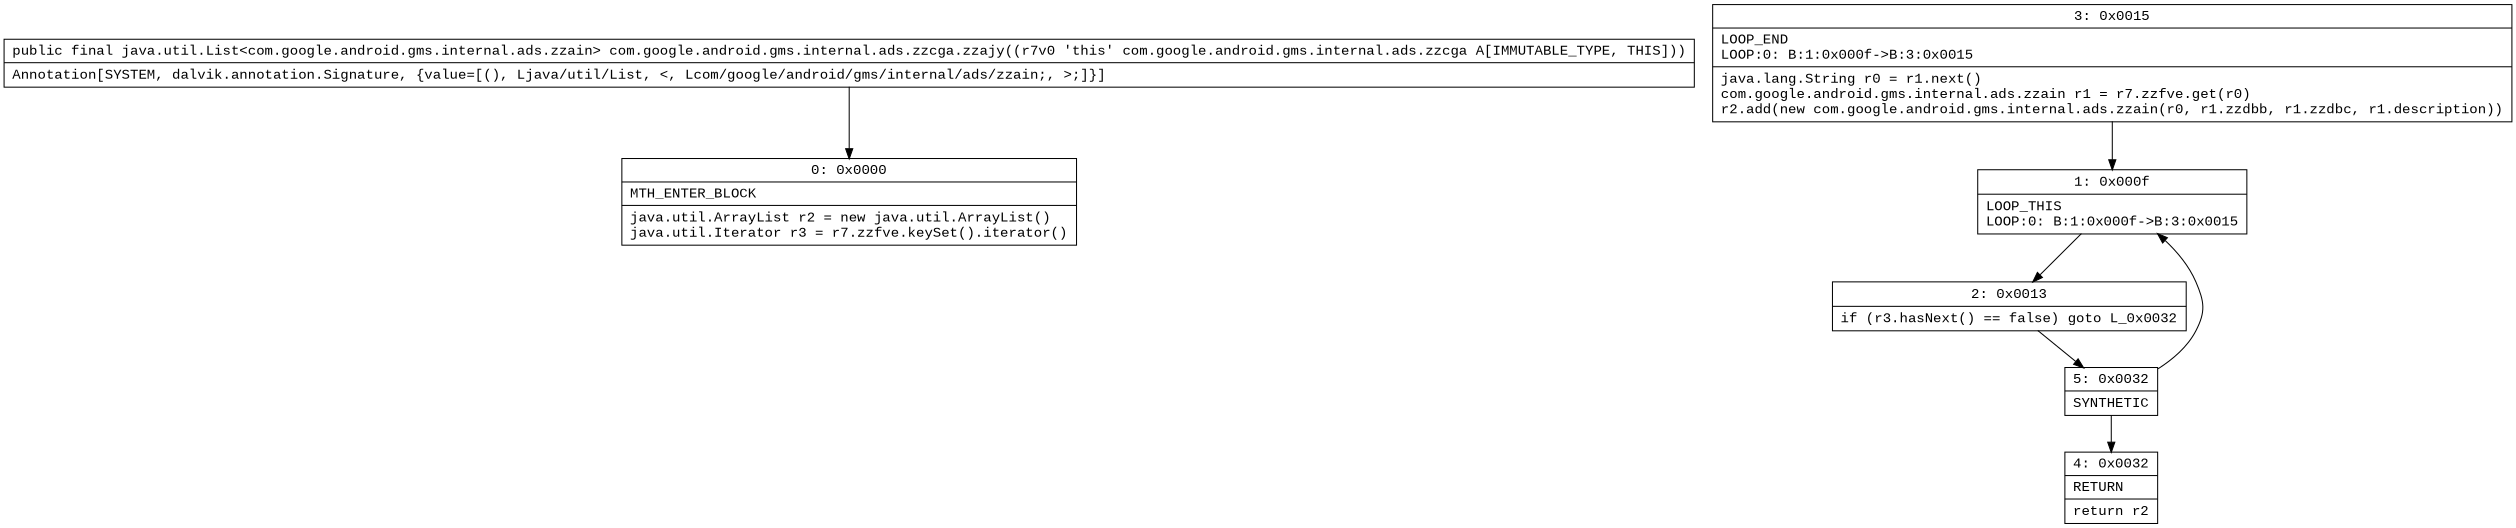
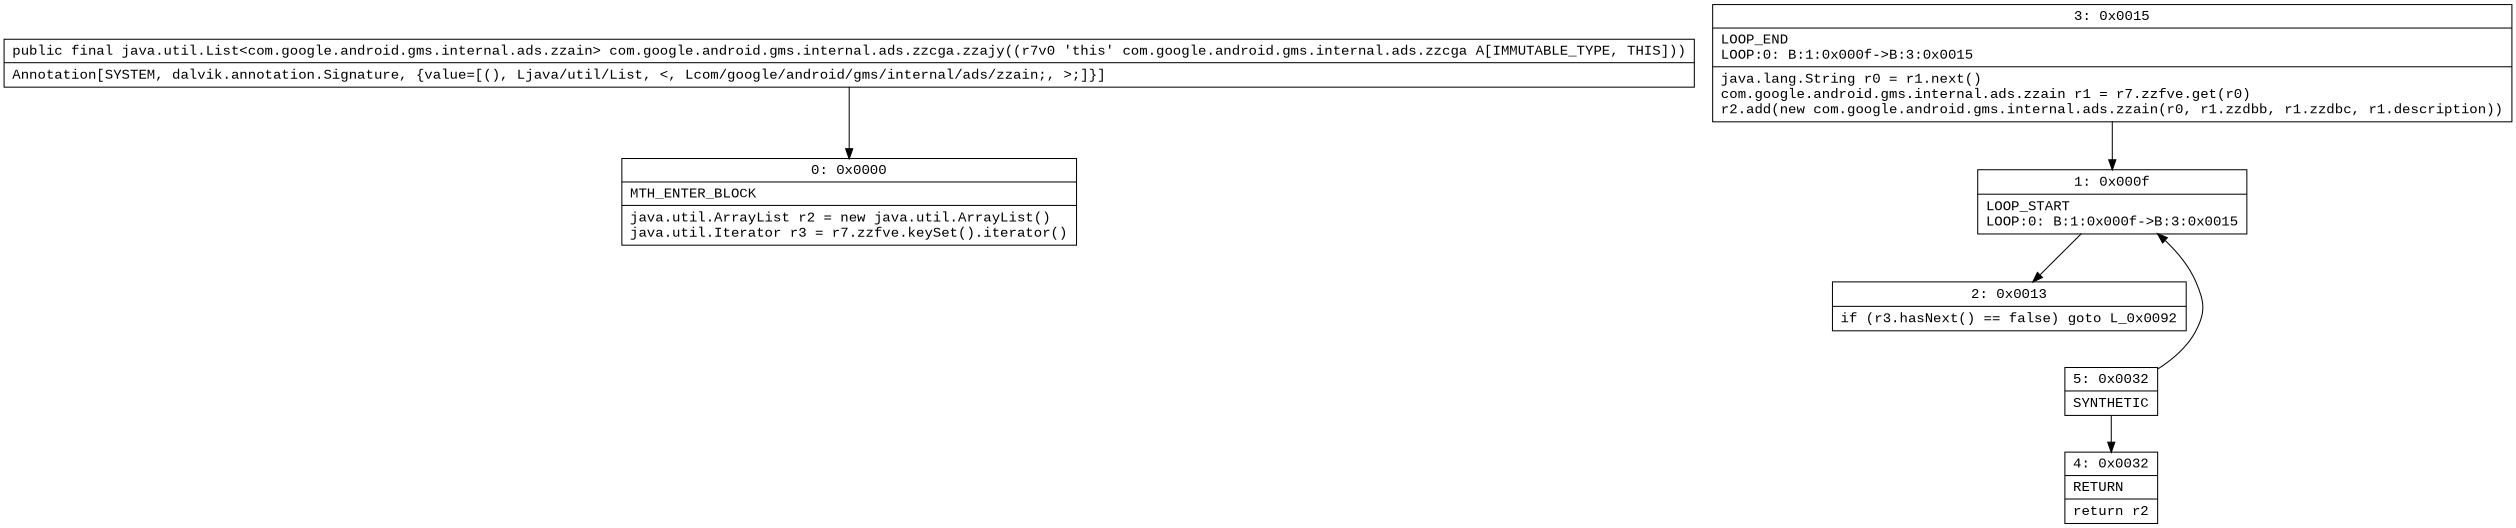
(2024, 206) -> (2028, 206)
(2009, 318) -> (2009, 318)
(2057, 346) -> none
